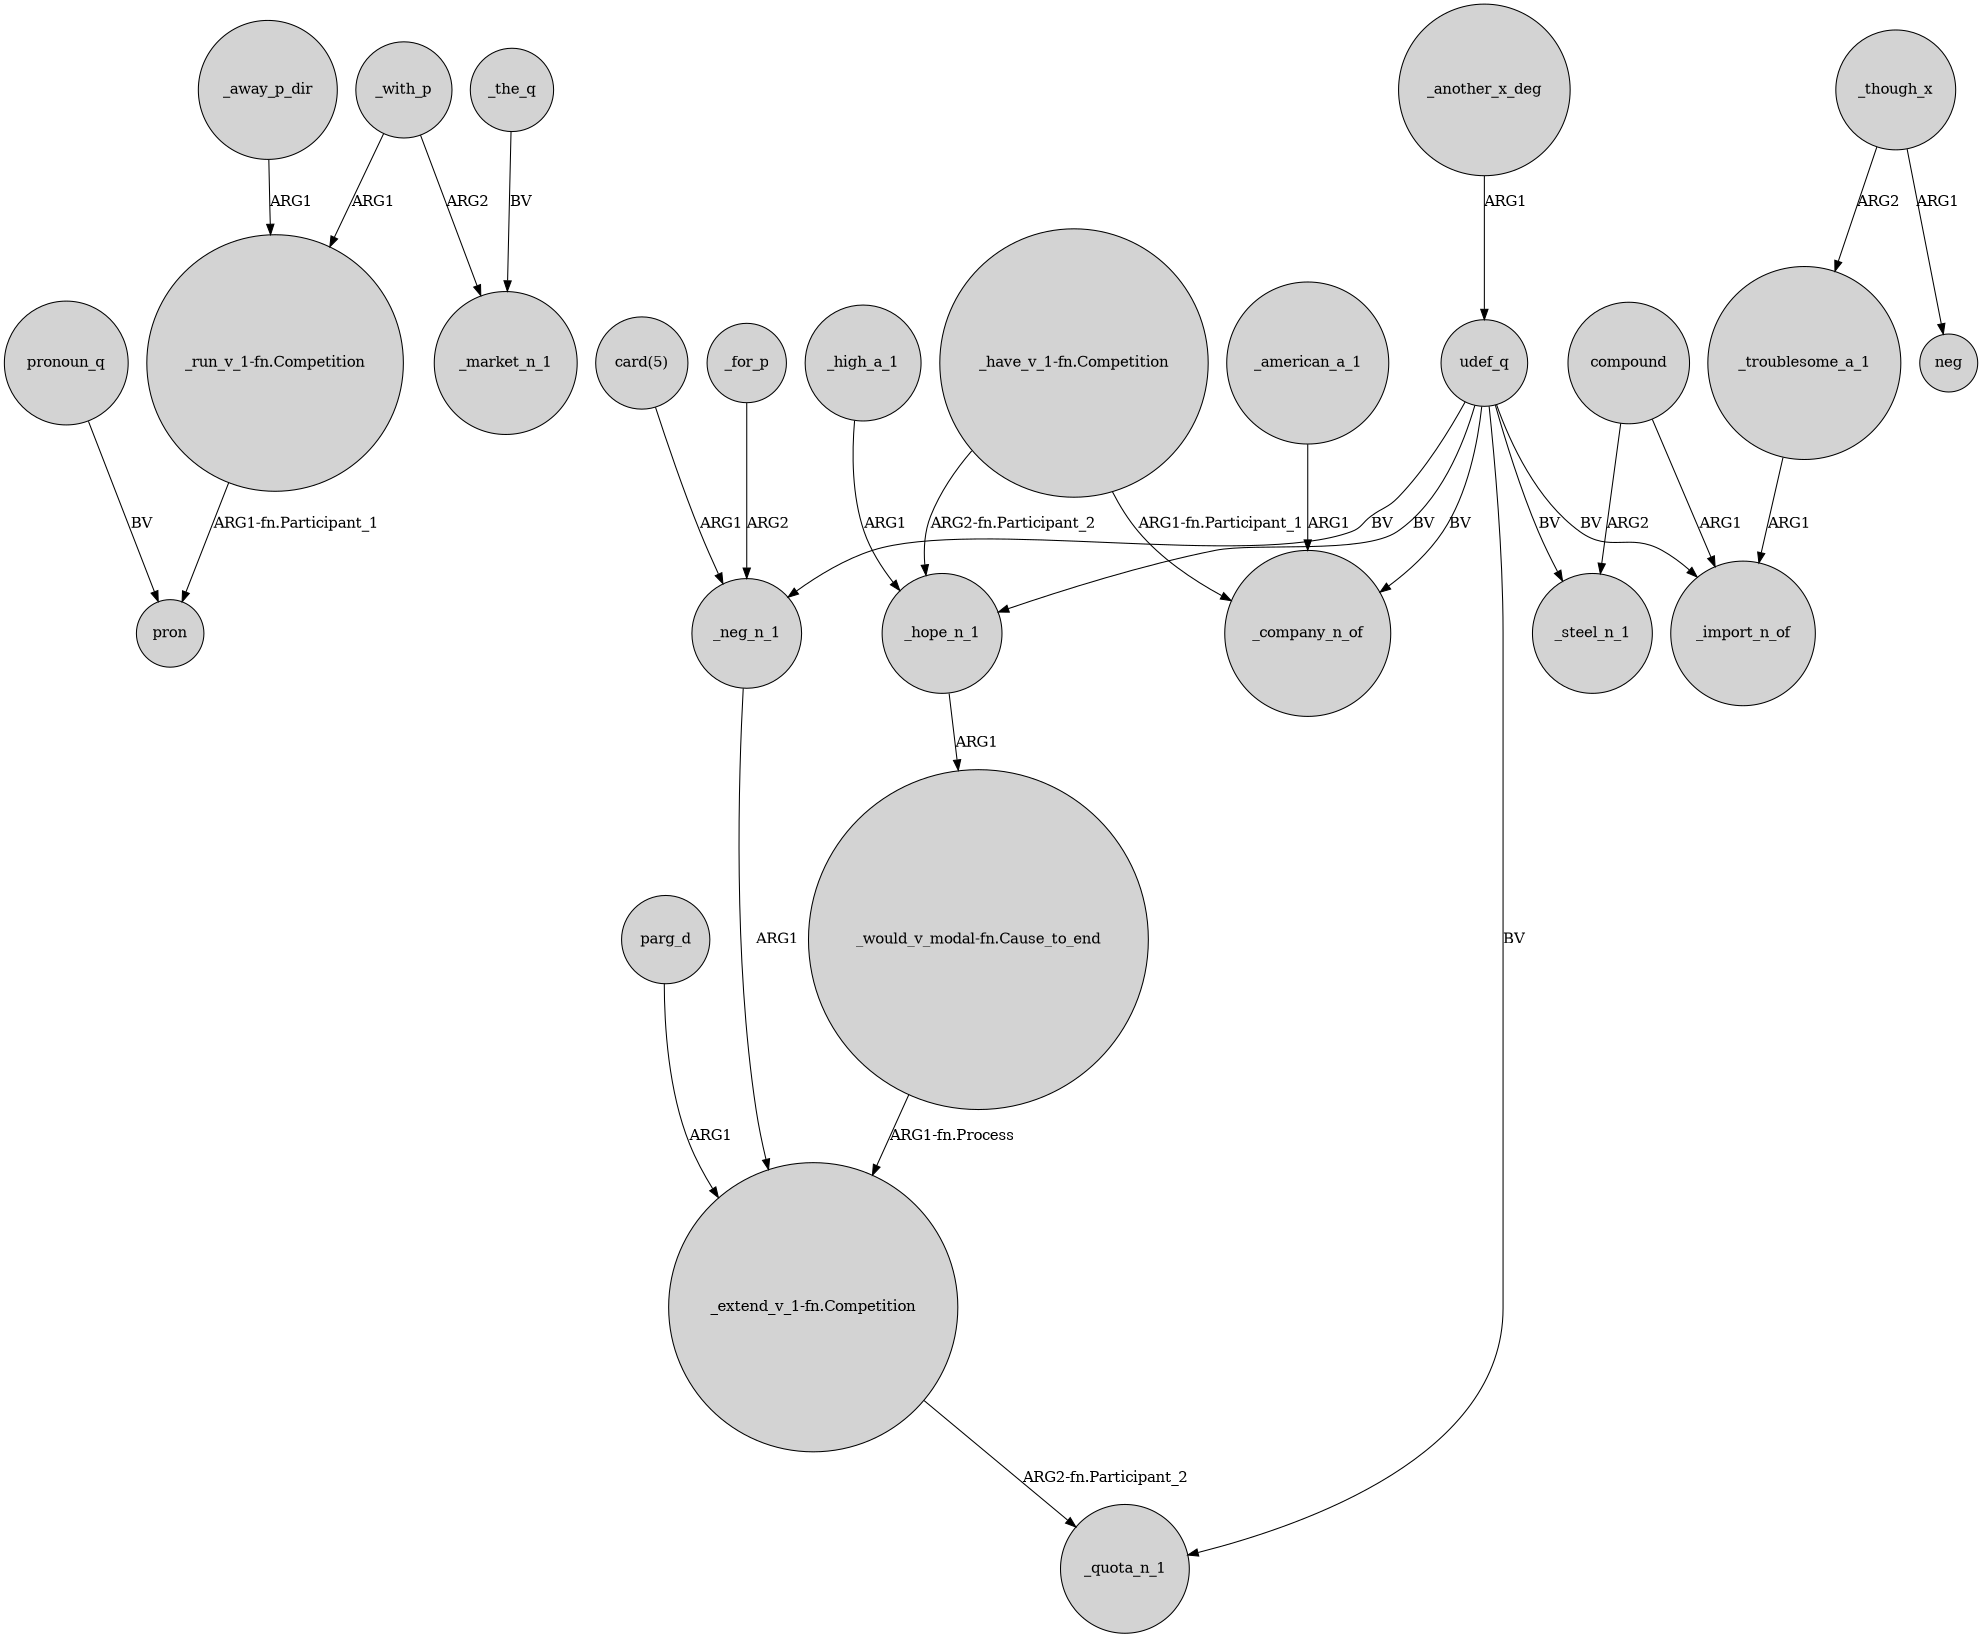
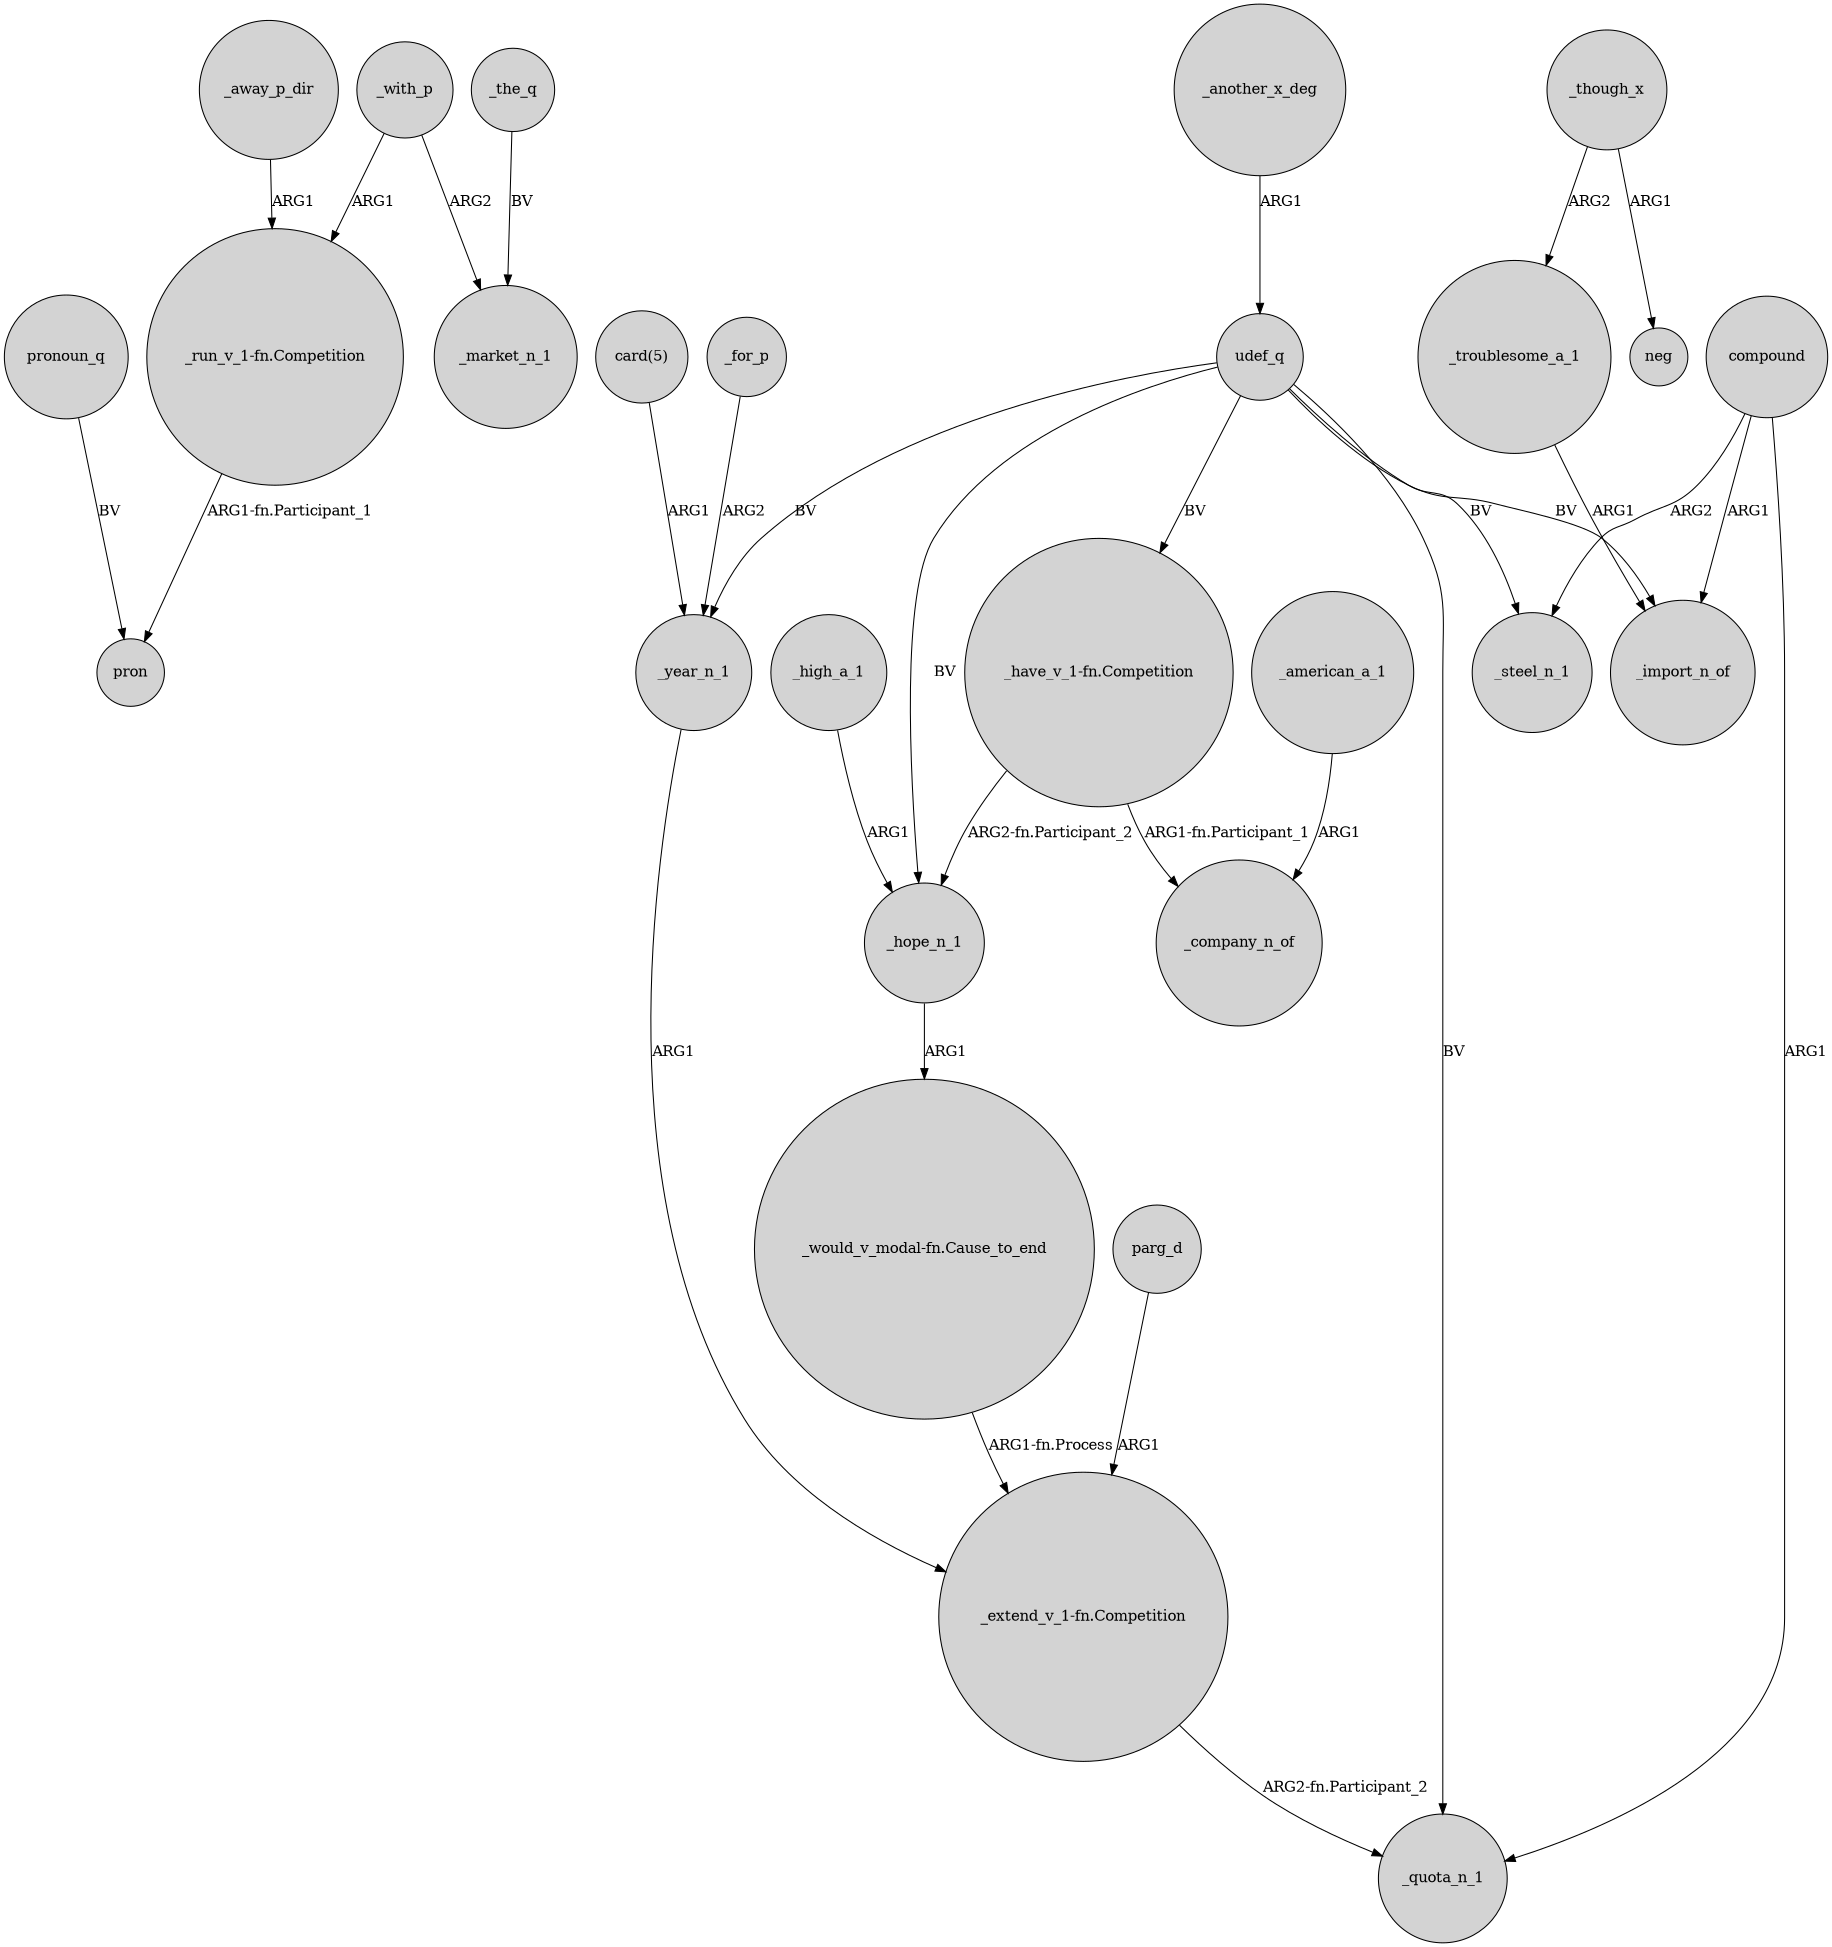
(1456, 507) -> (1203, 470)
(747, 633) -> (694, 673)
none -> (1785, 1210)
